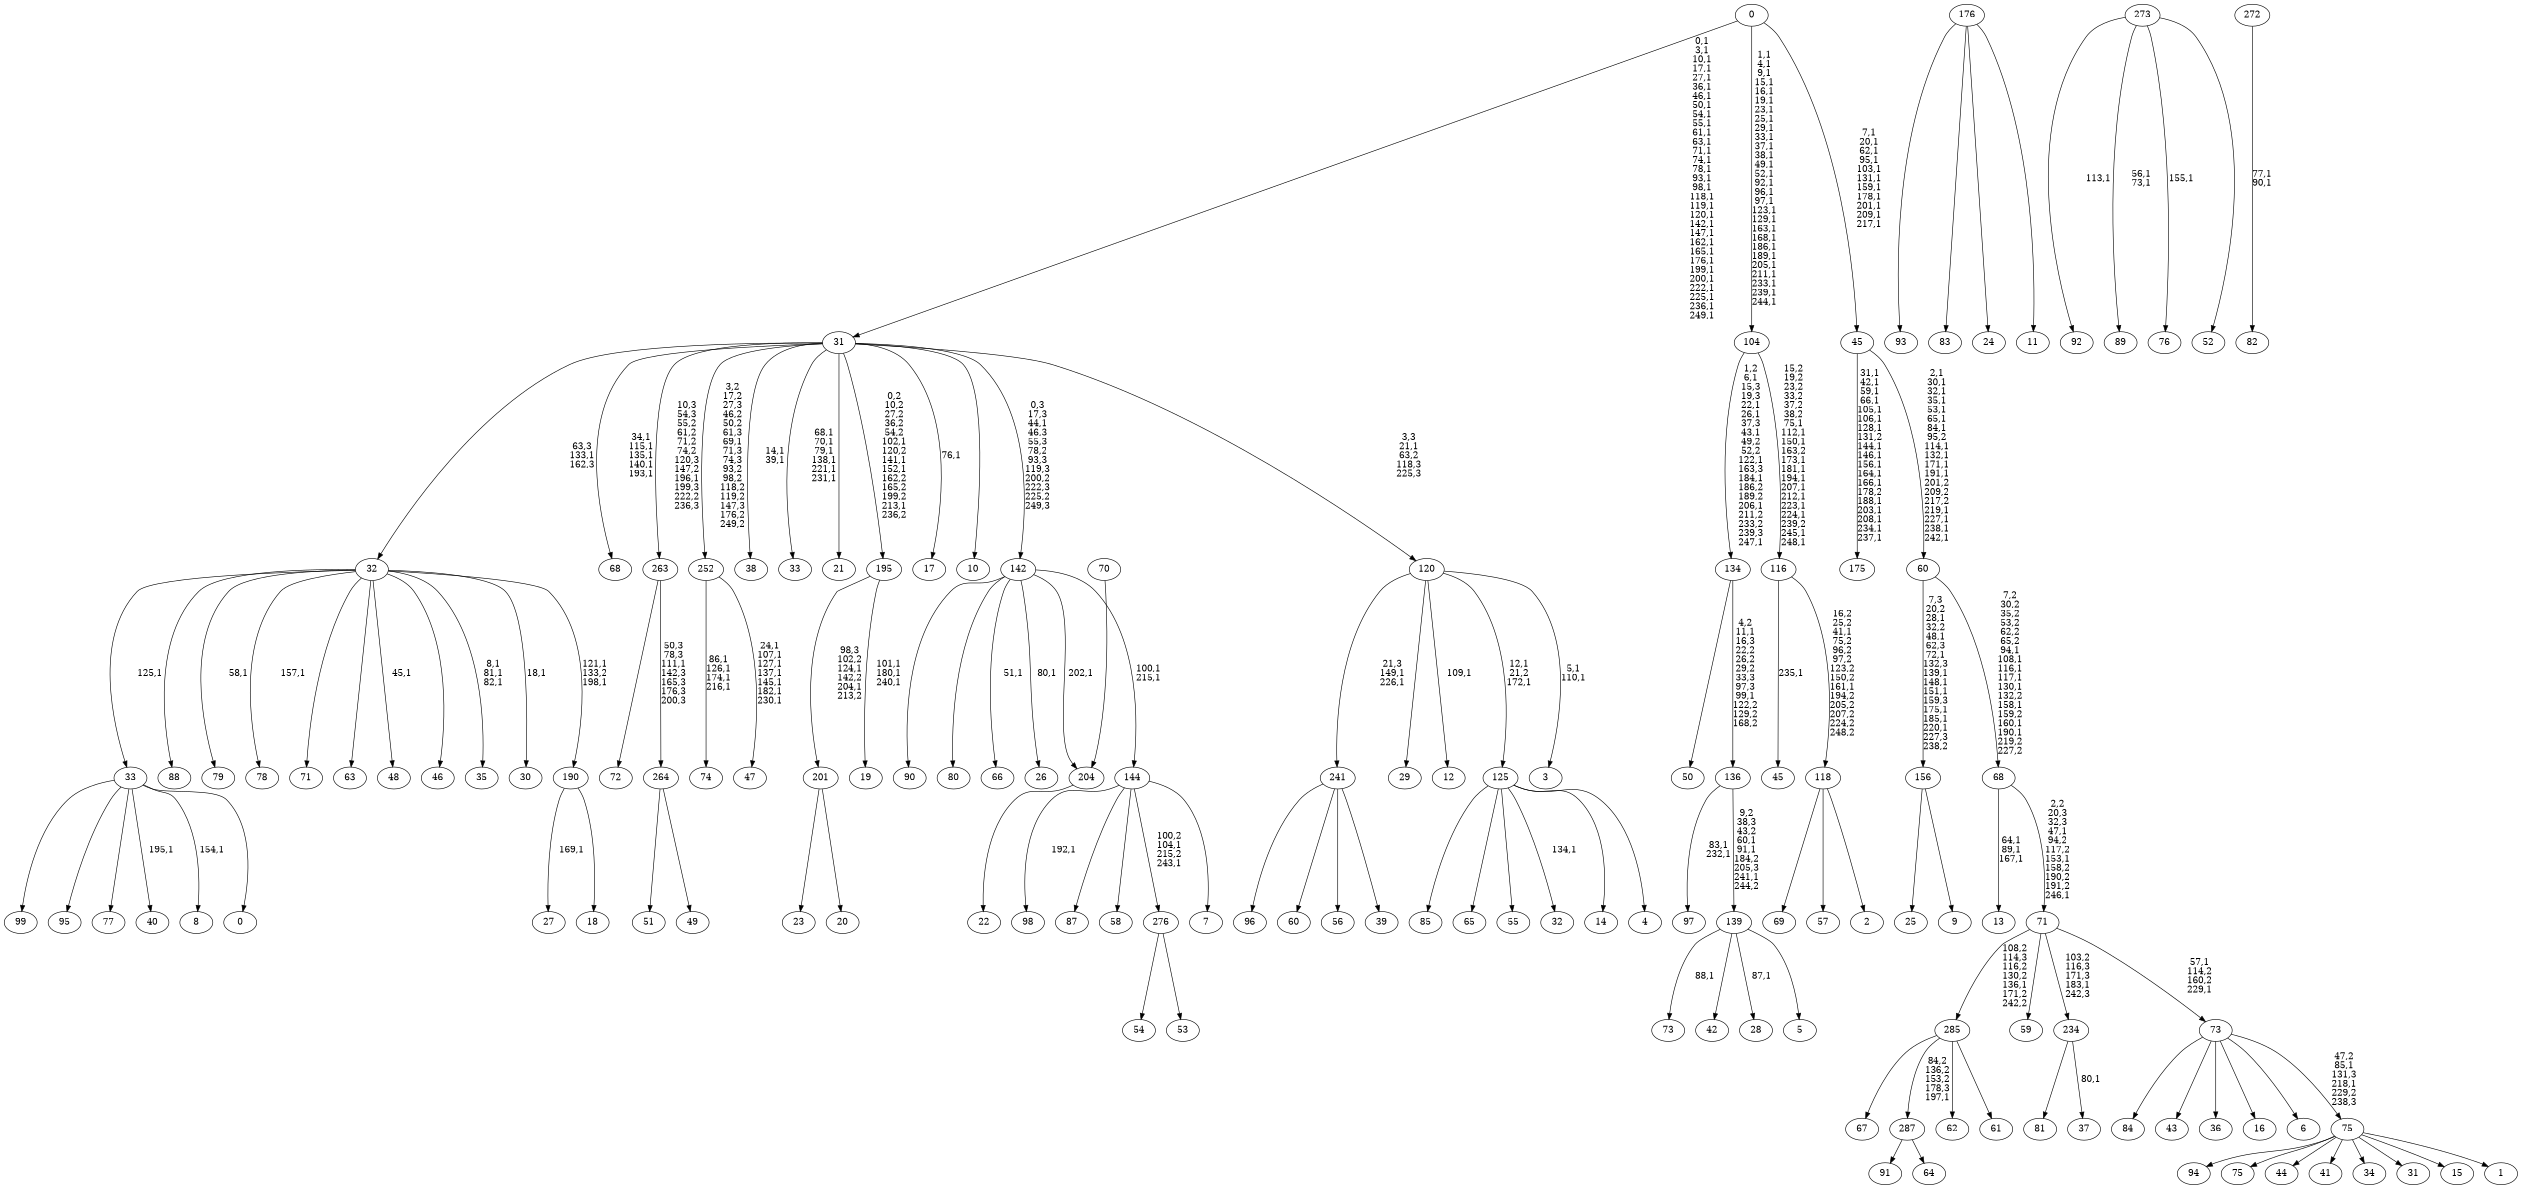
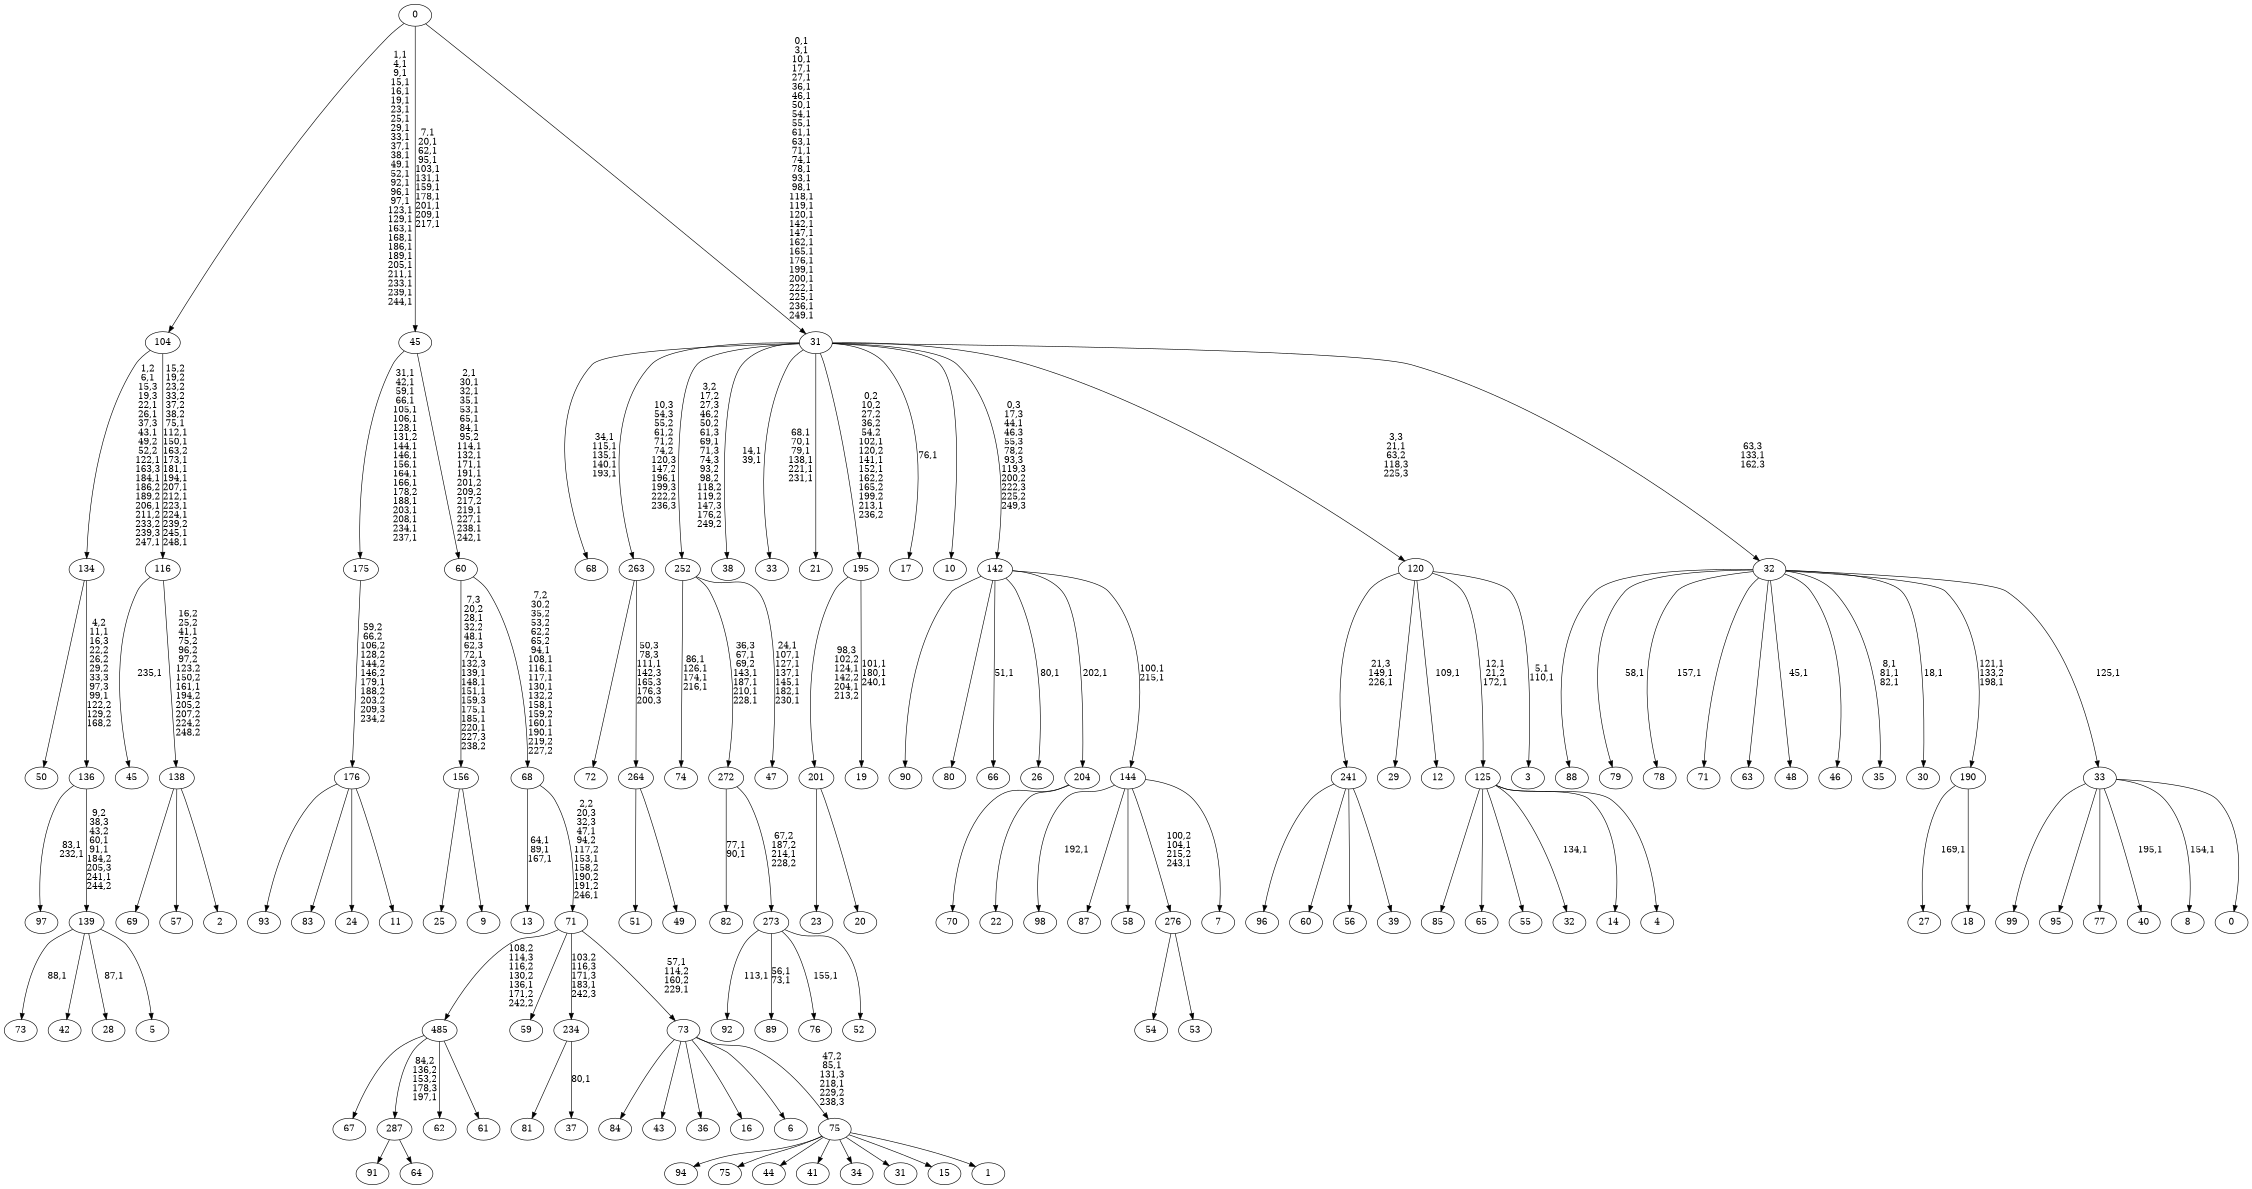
none -> (731, 664)
none -> (357, 671)
(1106, 672) -> (981, 813)
(1823, 778) -> (177, 778)
none -> (764, 843)
(1952, 1030) -> (440, 1030)
